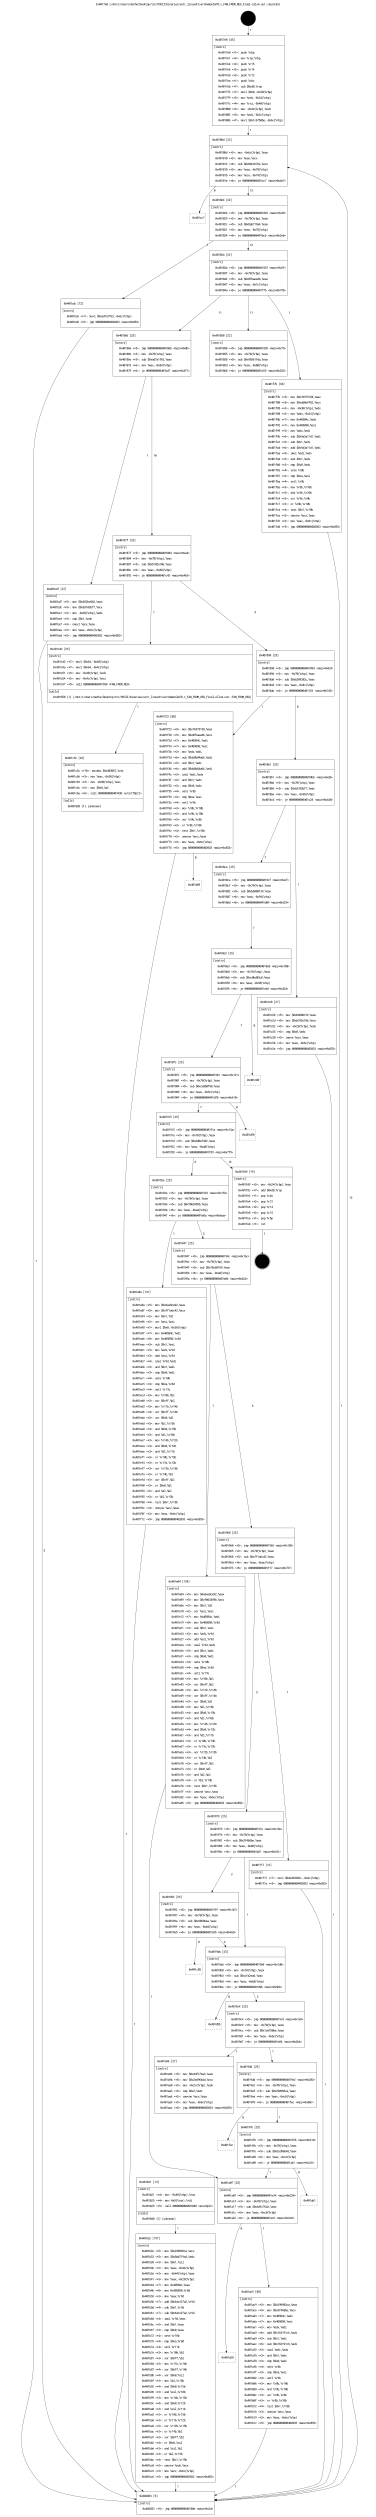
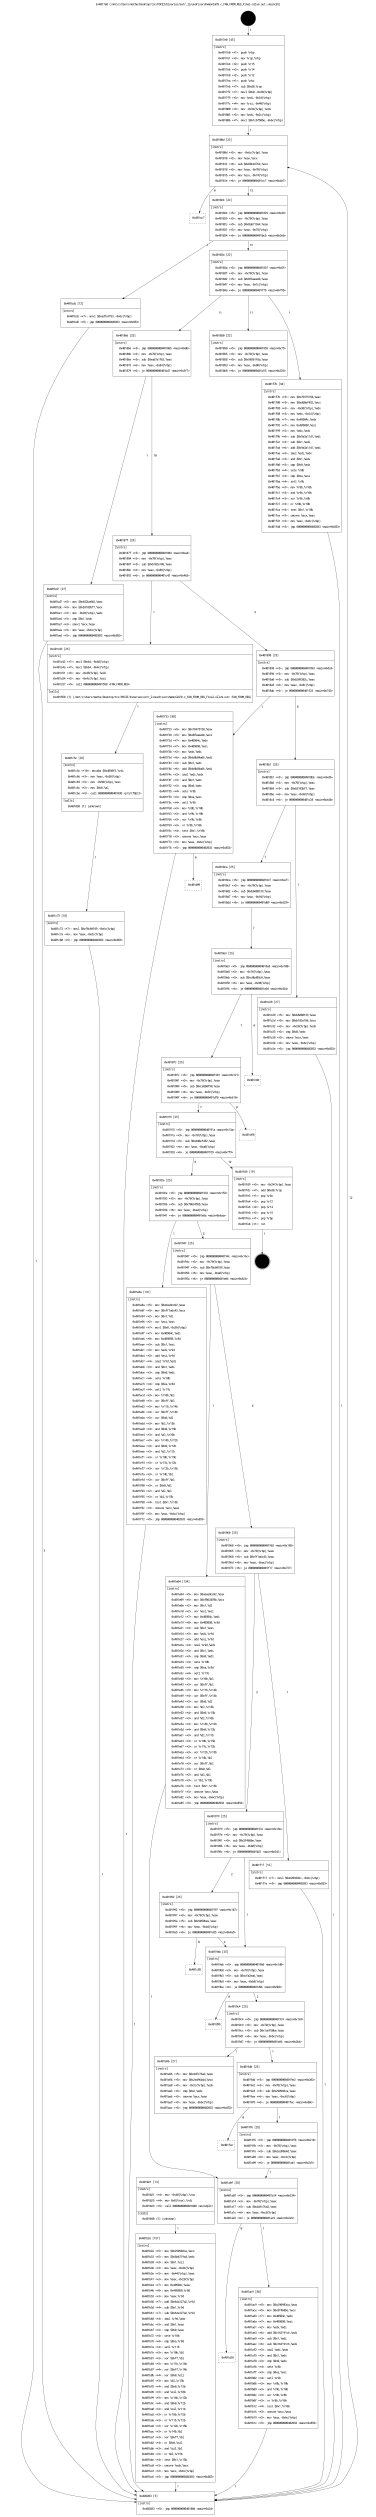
none -> (84, 928)
(309, 2201) -> none
